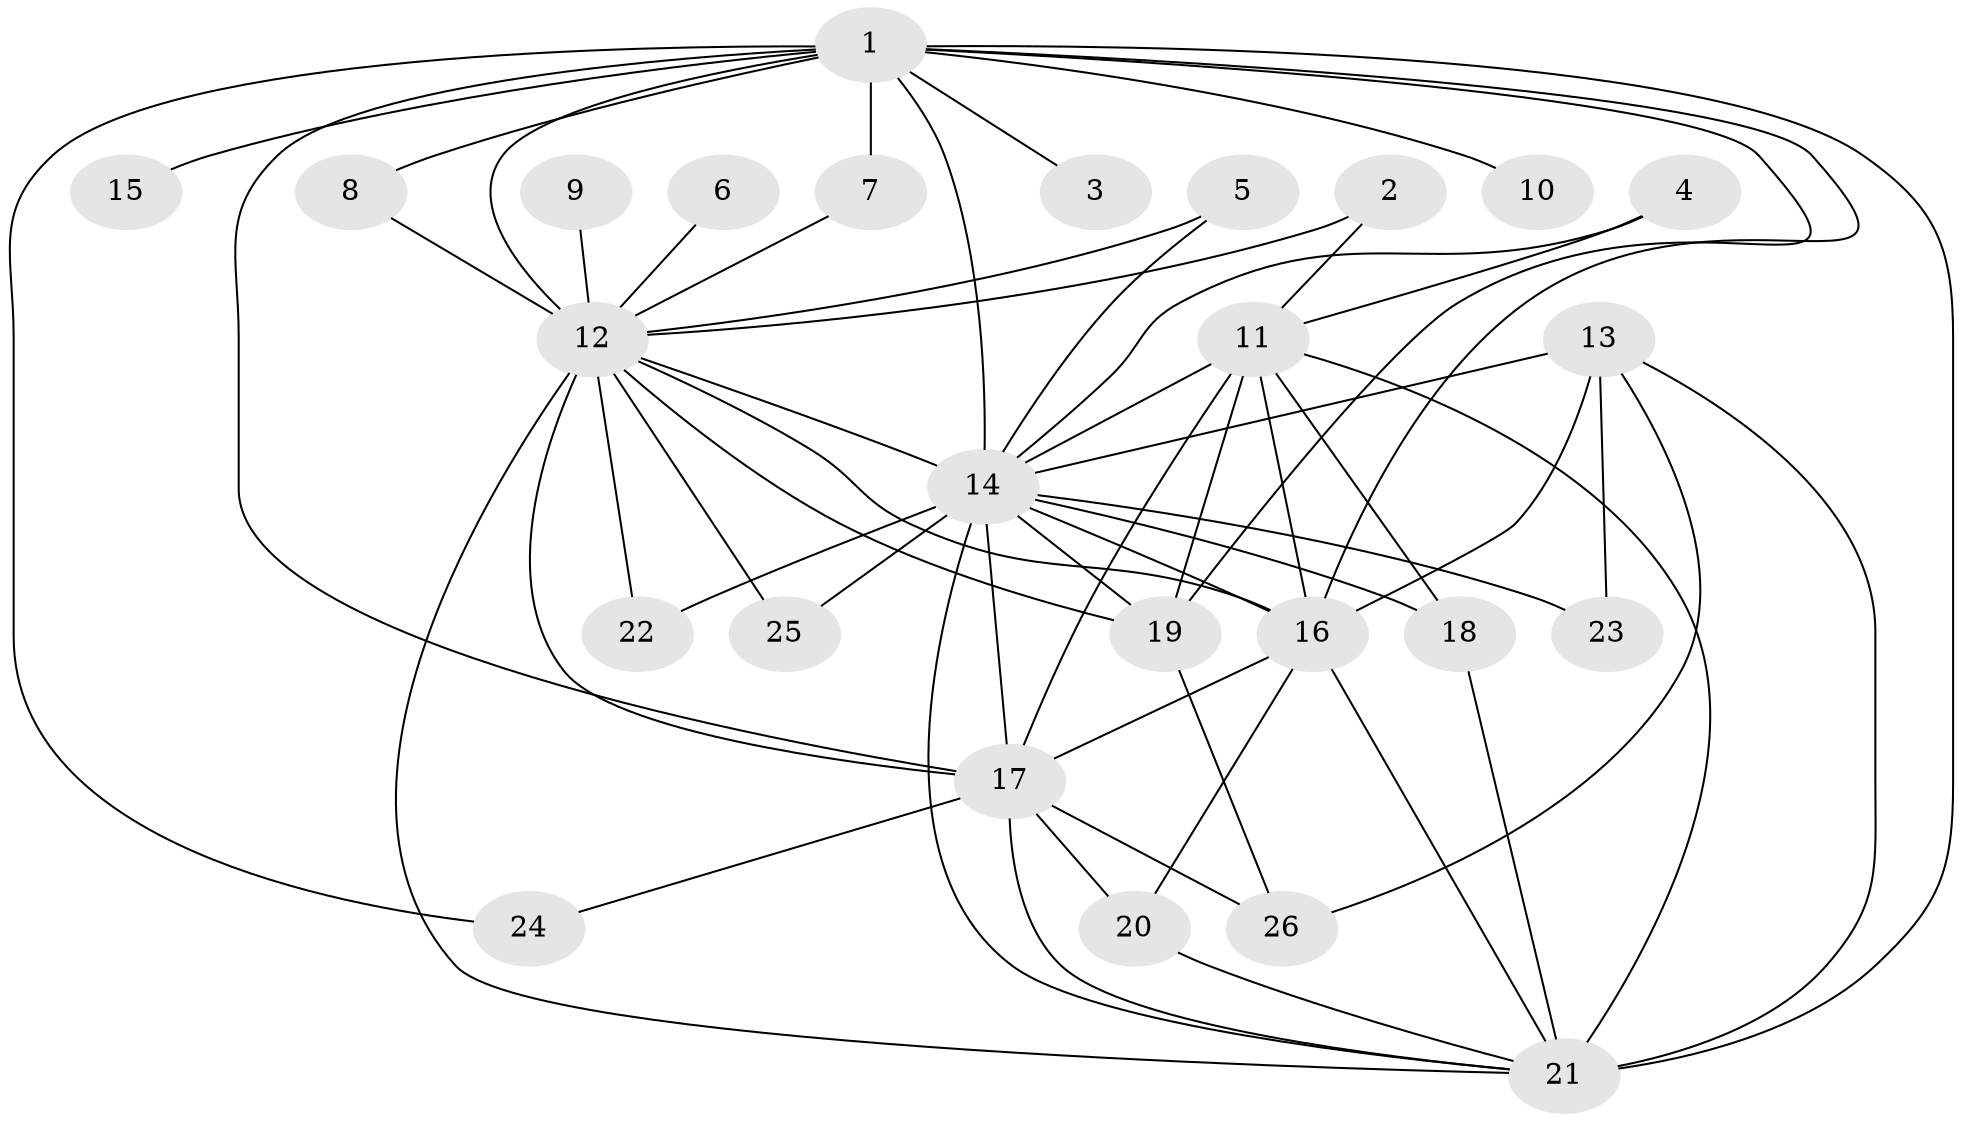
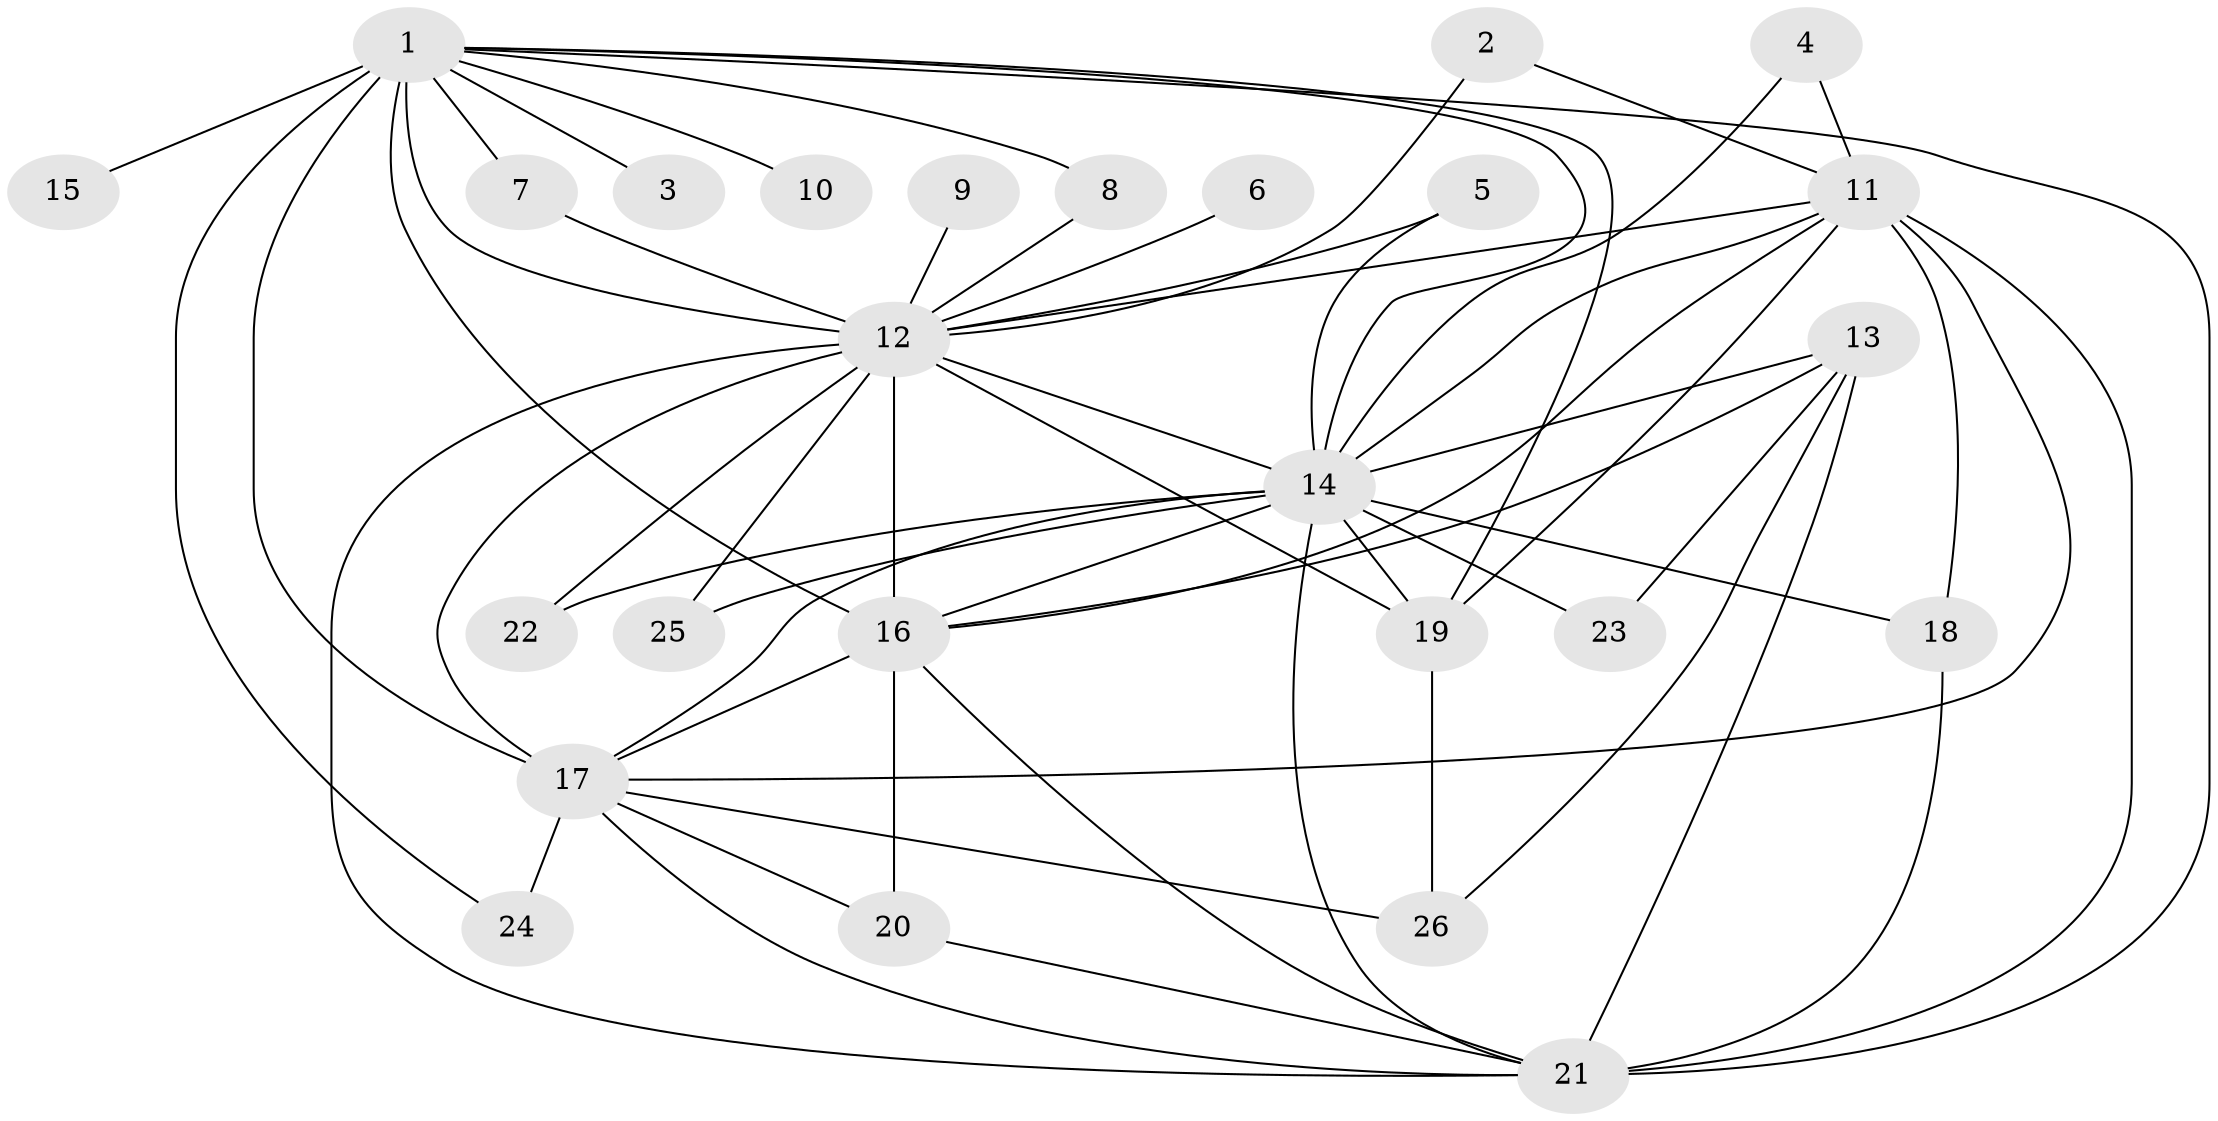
none -> (1400, 263)
